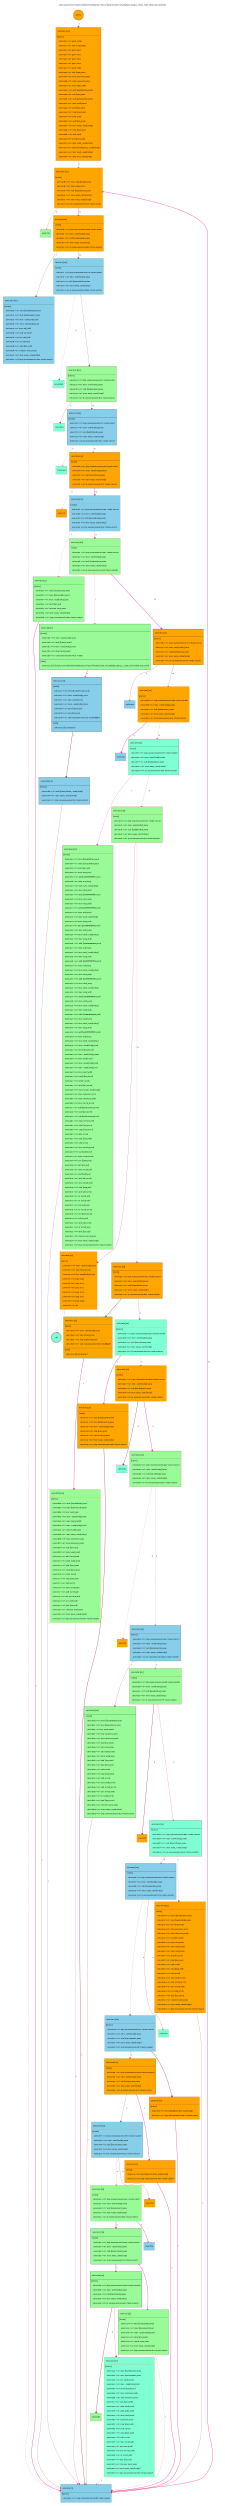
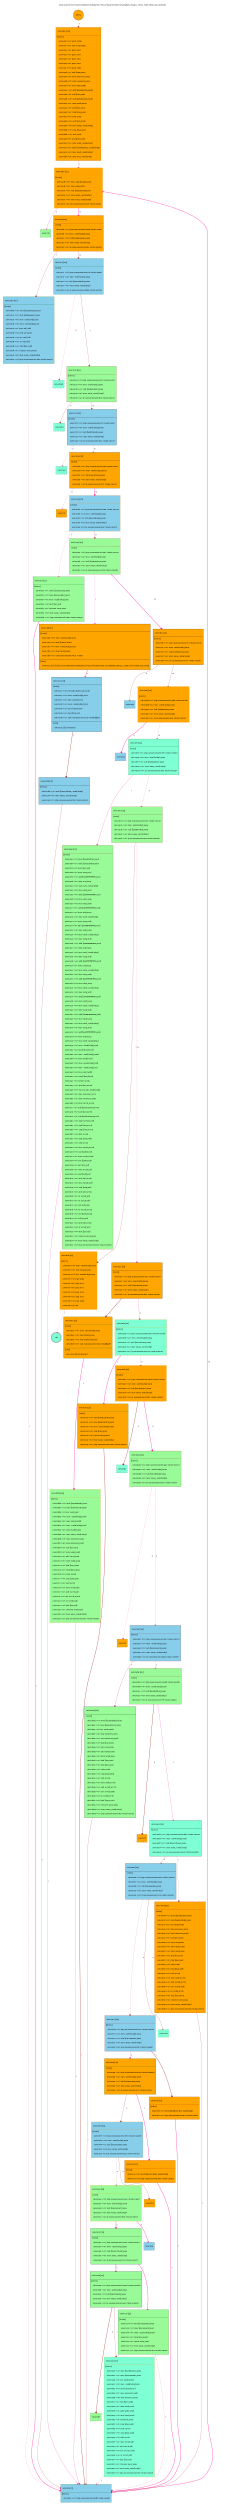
(95, 647) -> (95, 647)
